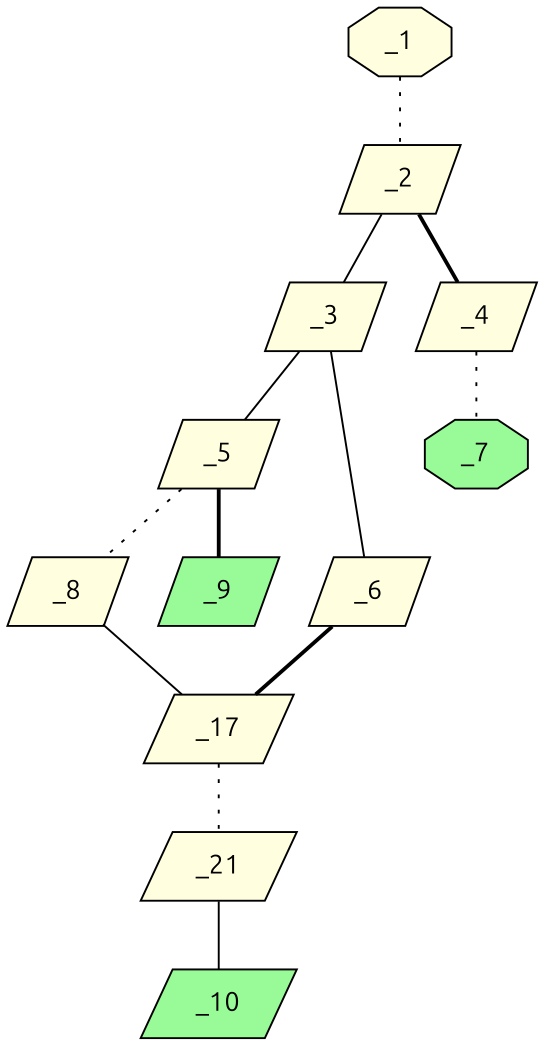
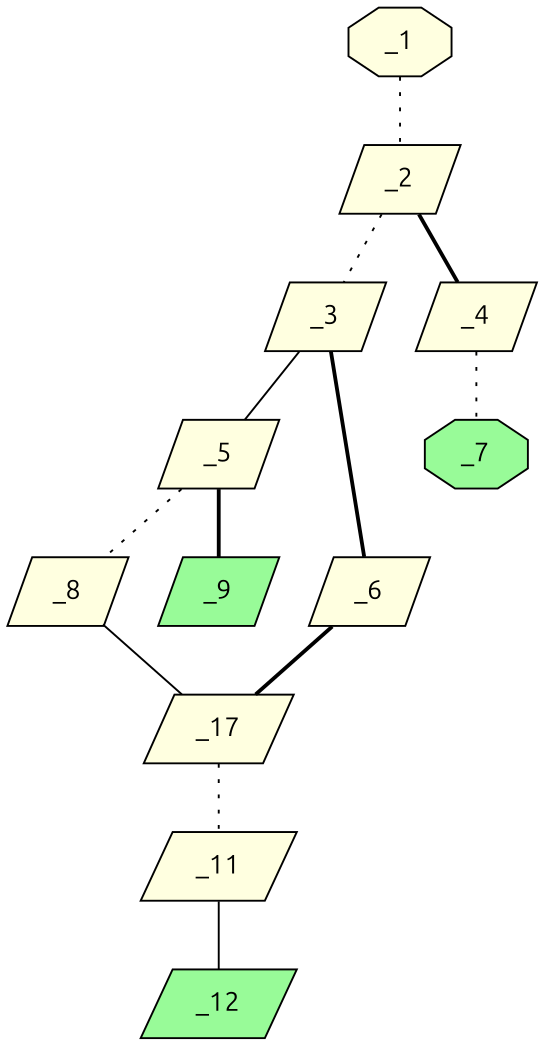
(363, 248) -> (363, 248)
(348, 454) -> (348, 454)
(219, 866) -> (219, 866)
(219, 1004) -> (219, 1004)
